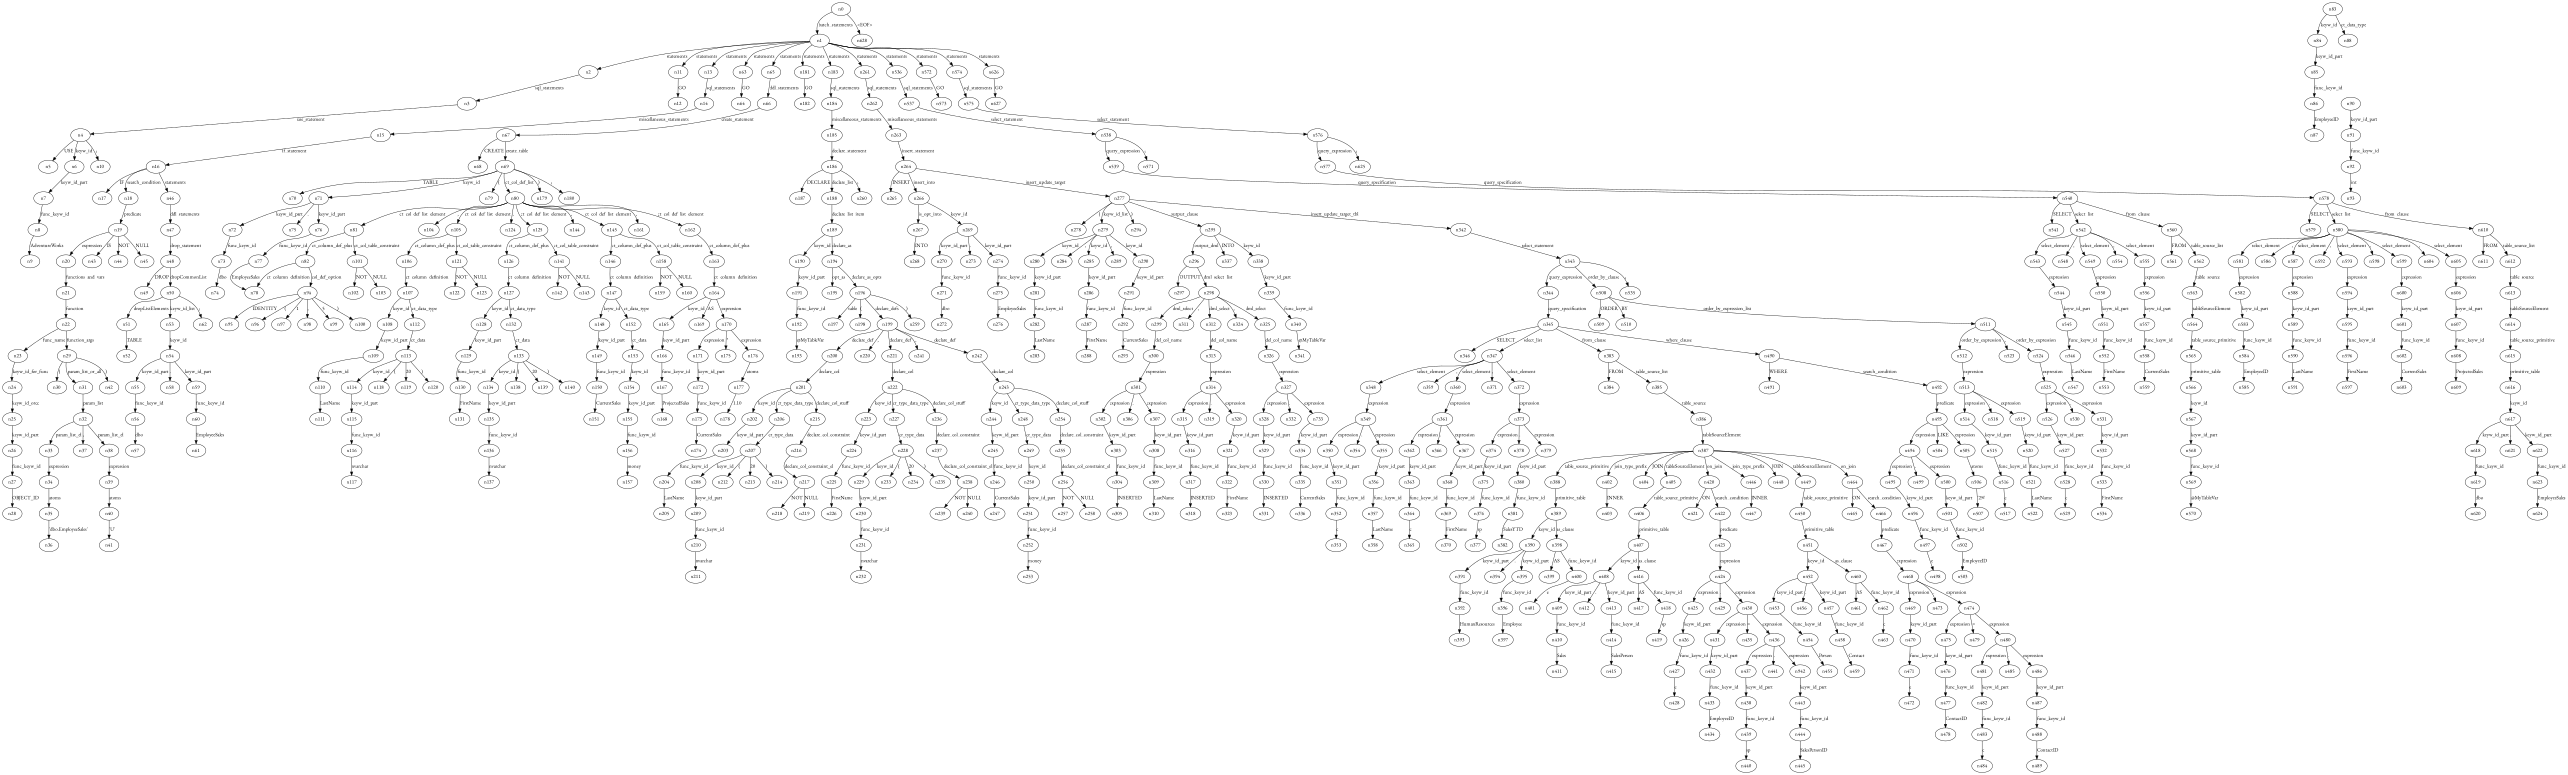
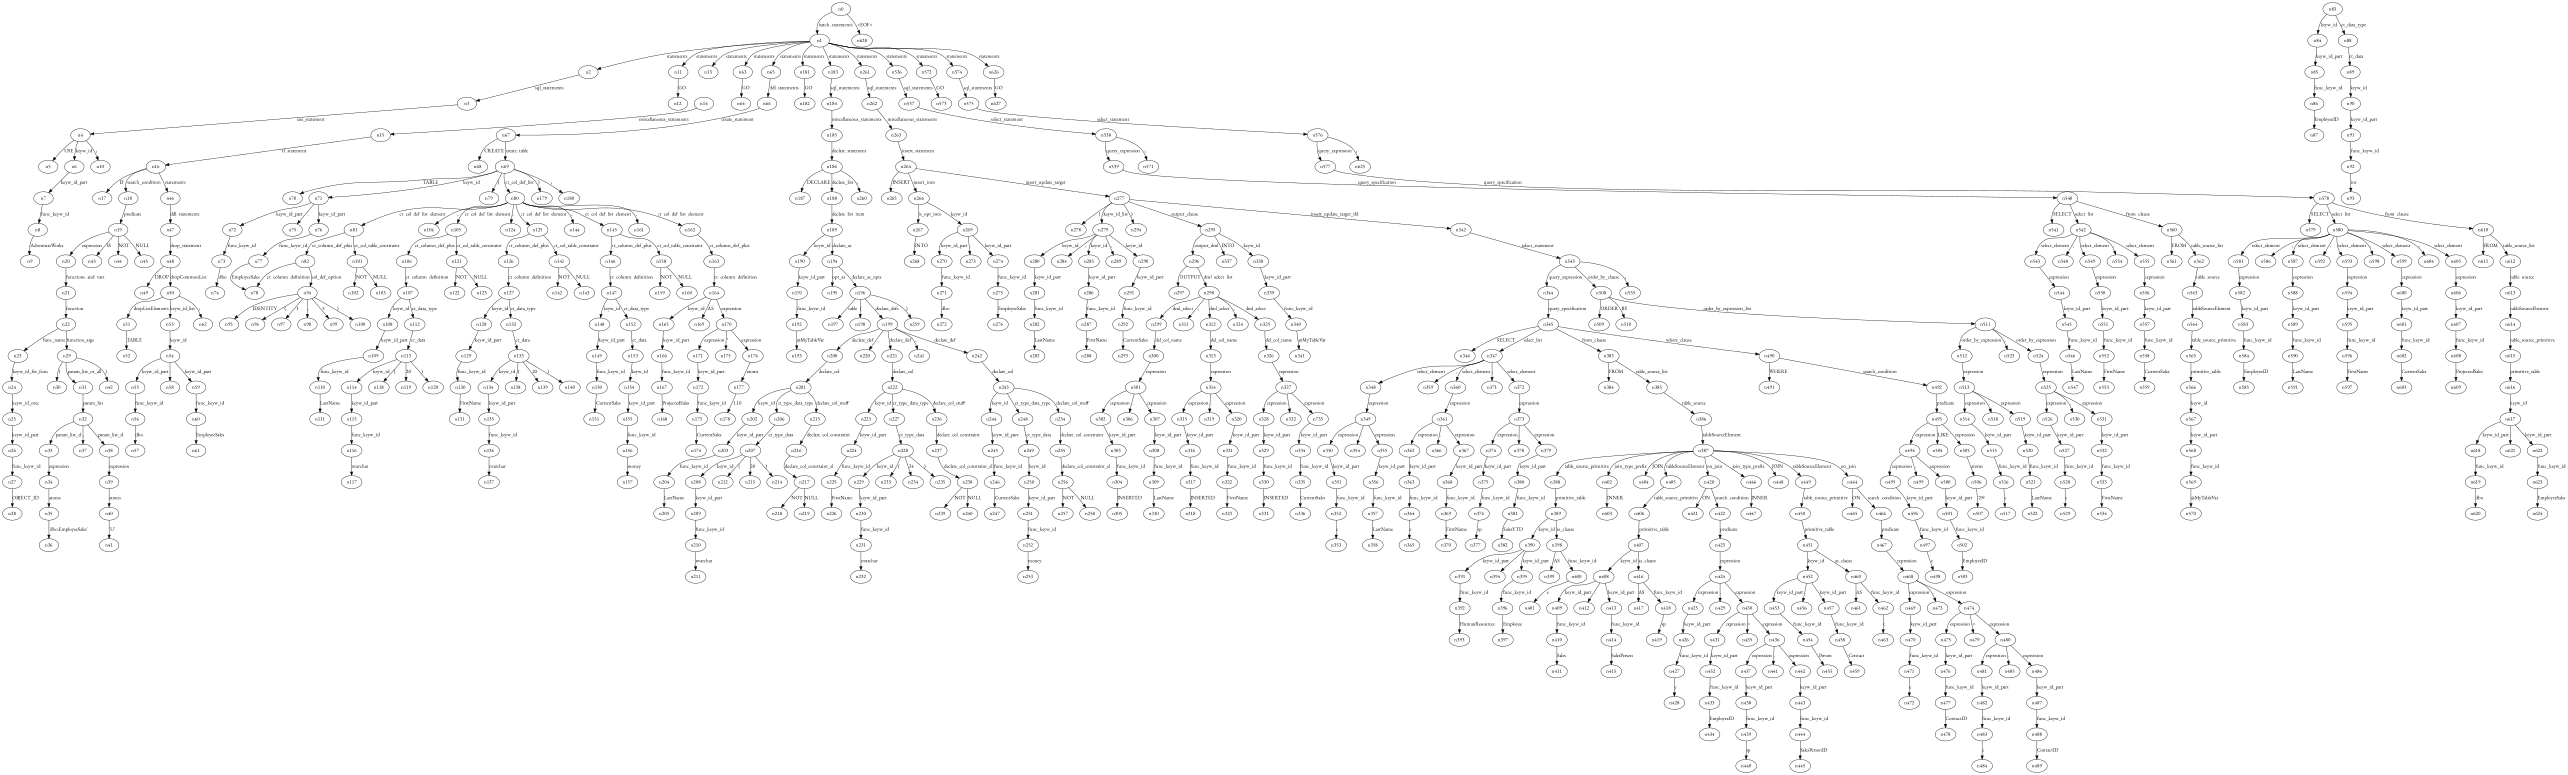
none -> (2350, 72)
(706, 86) -> none
(911, 466) -> (911, 466)
(1800, 671) -> (1800, 671)
